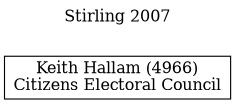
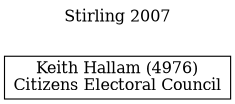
(118, 78) -> (118, 78)
